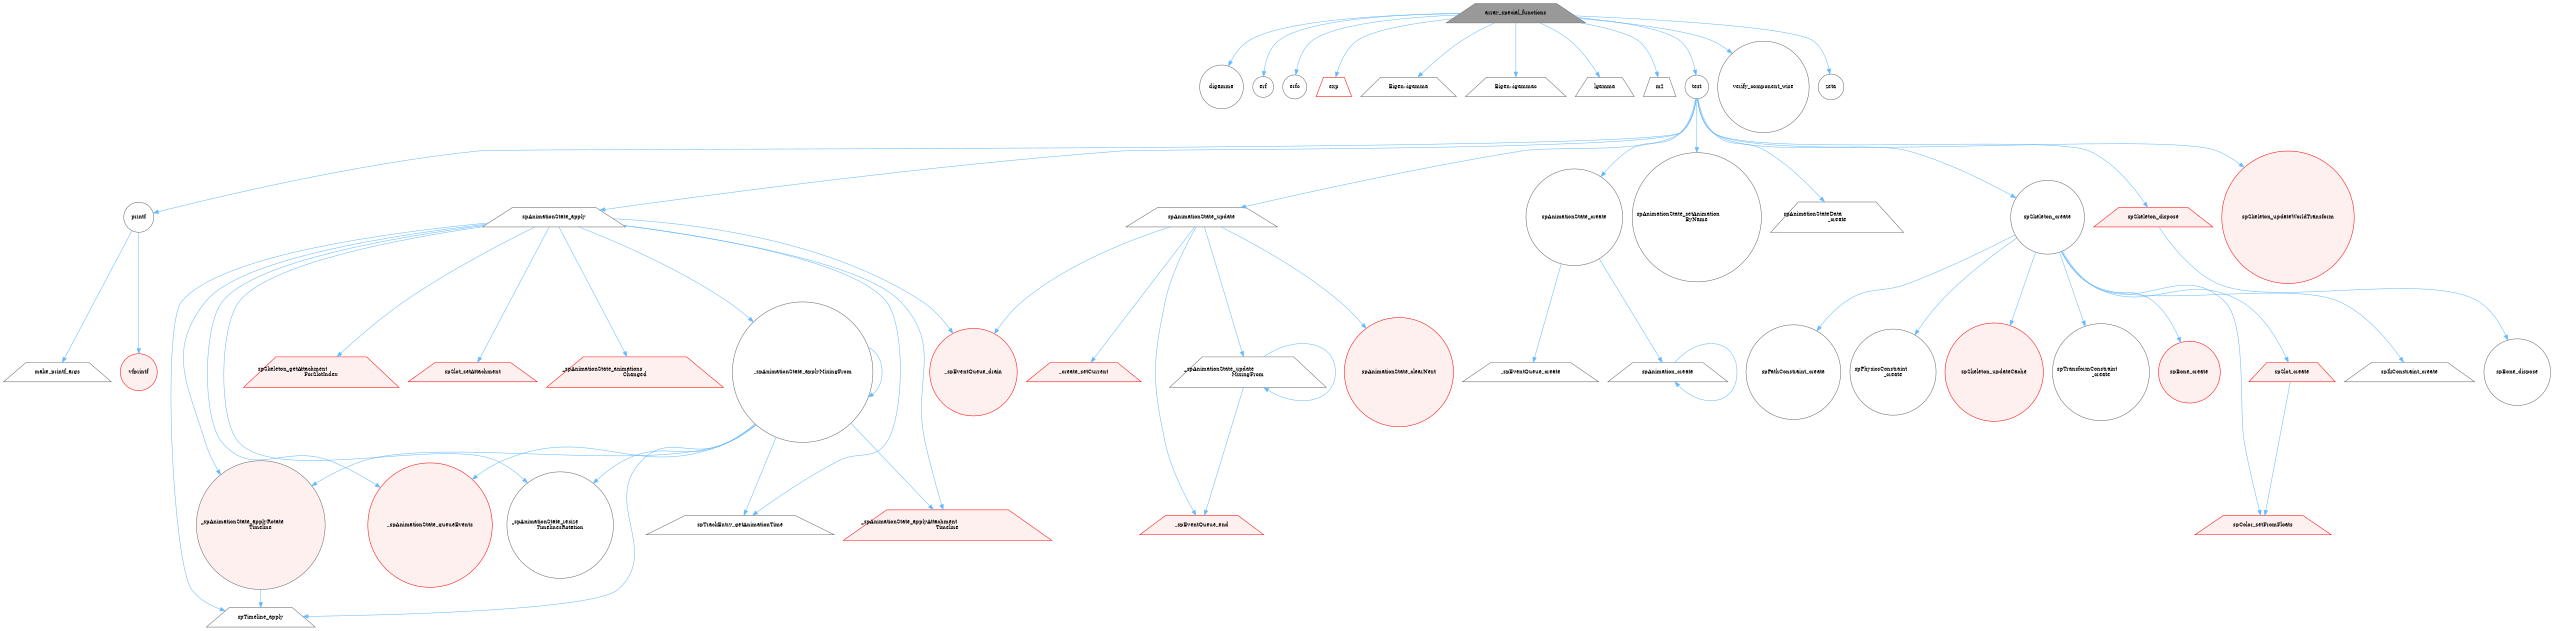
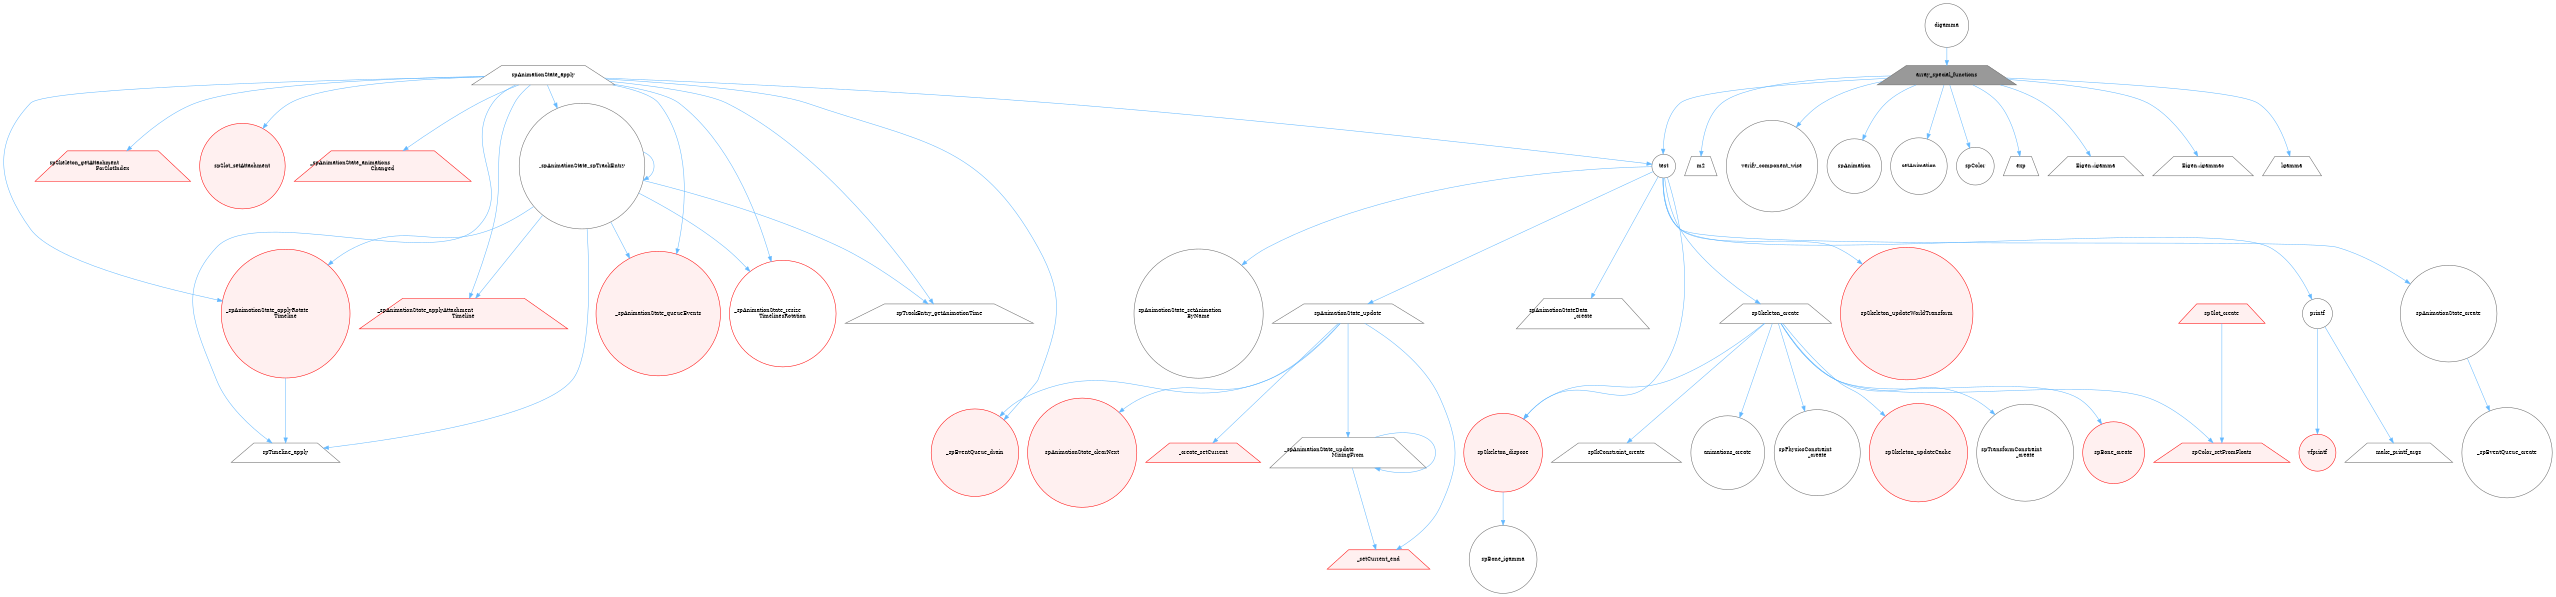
(1315, 23) -> (1947, 54)
(1263, 87) -> (1919, 166)
(1295, 87) -> (1975, 166)
(1334, 87) -> (2021, 166)
(1831, 87) -> (1854, 166)
(1133, 151) -> (1127, 109)
(2048, 217) -> (1776, 314)
(2153, 217) -> (1503, 453)
(2180, 291) -> (1656, 384)
(473, 372) -> (242, 166)
(803, 372) -> (582, 166)
(1531, 372) -> (2507, 453)
(1668, 372) -> none
(1793, 372) -> (1728, 453)
(2517, 372) -> (1503, 559)
(261, 525) -> (286, 314)
(560, 525) -> (783, 314)
(1202, 525) -> (1379, 559)
